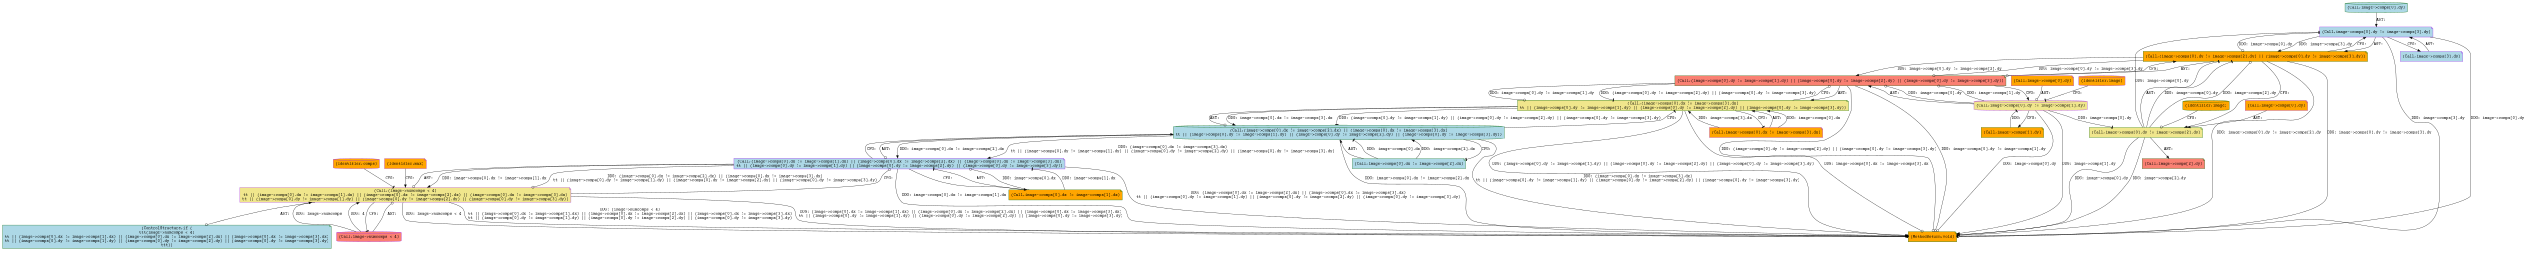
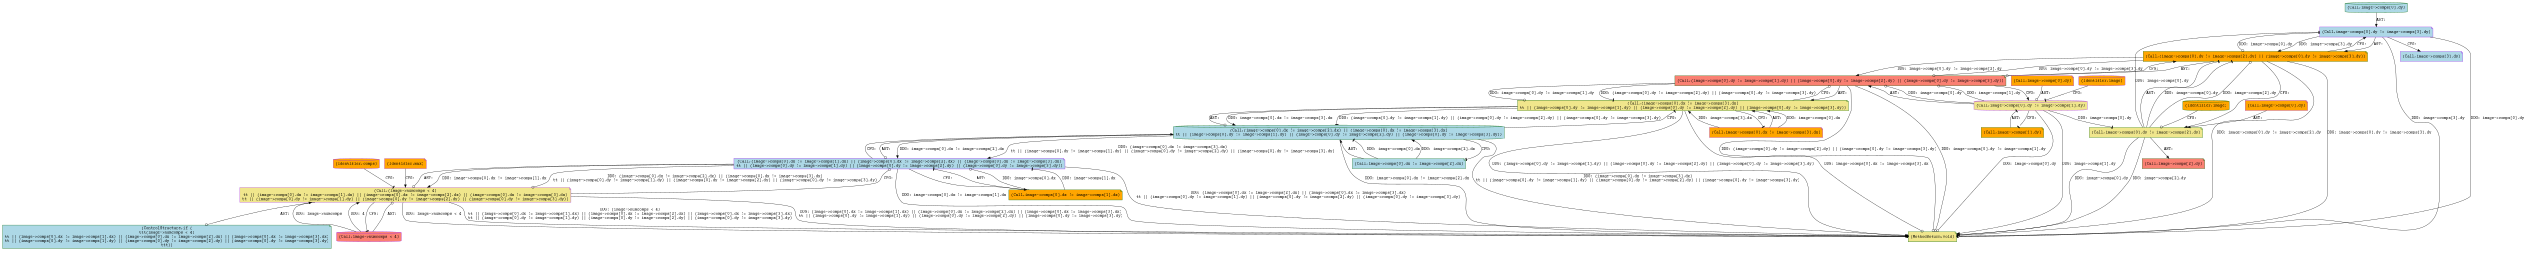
(2422, 43) -> none
(2017, 118) -> (2017, 118)
(2025, 119) -> (2025, 119)
(1932, 237) -> (1932, 237)
